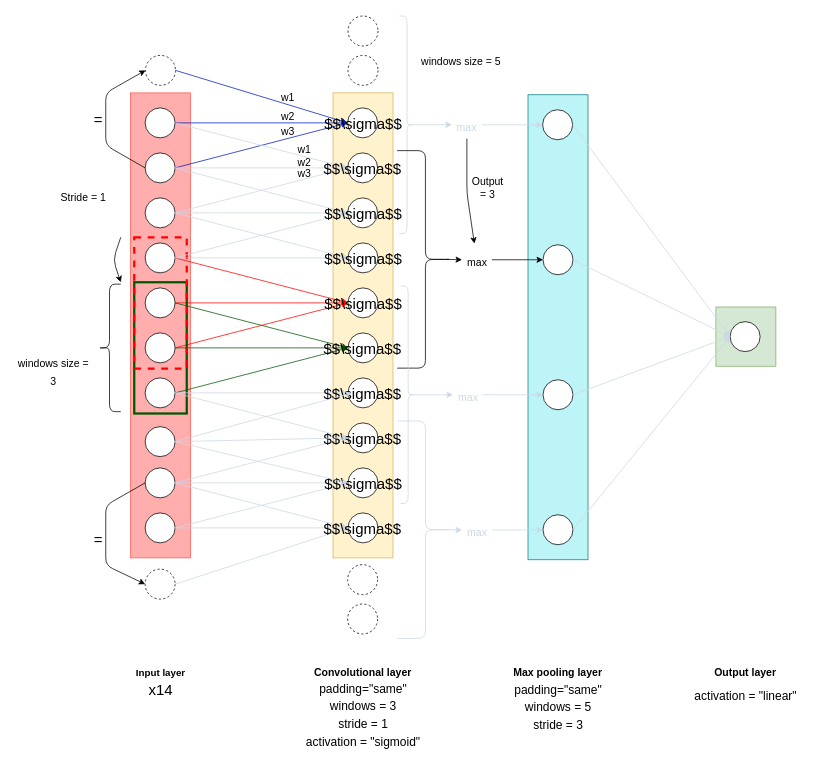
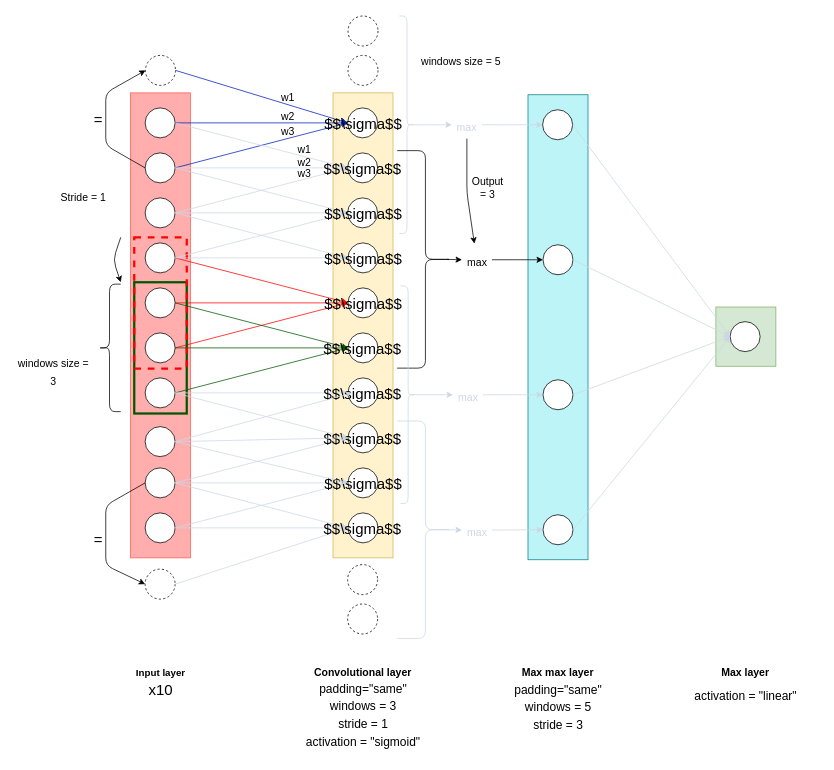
(558, 670) -> (558, 670)
(746, 670) -> (746, 670)
(161, 689) -> (161, 689)
